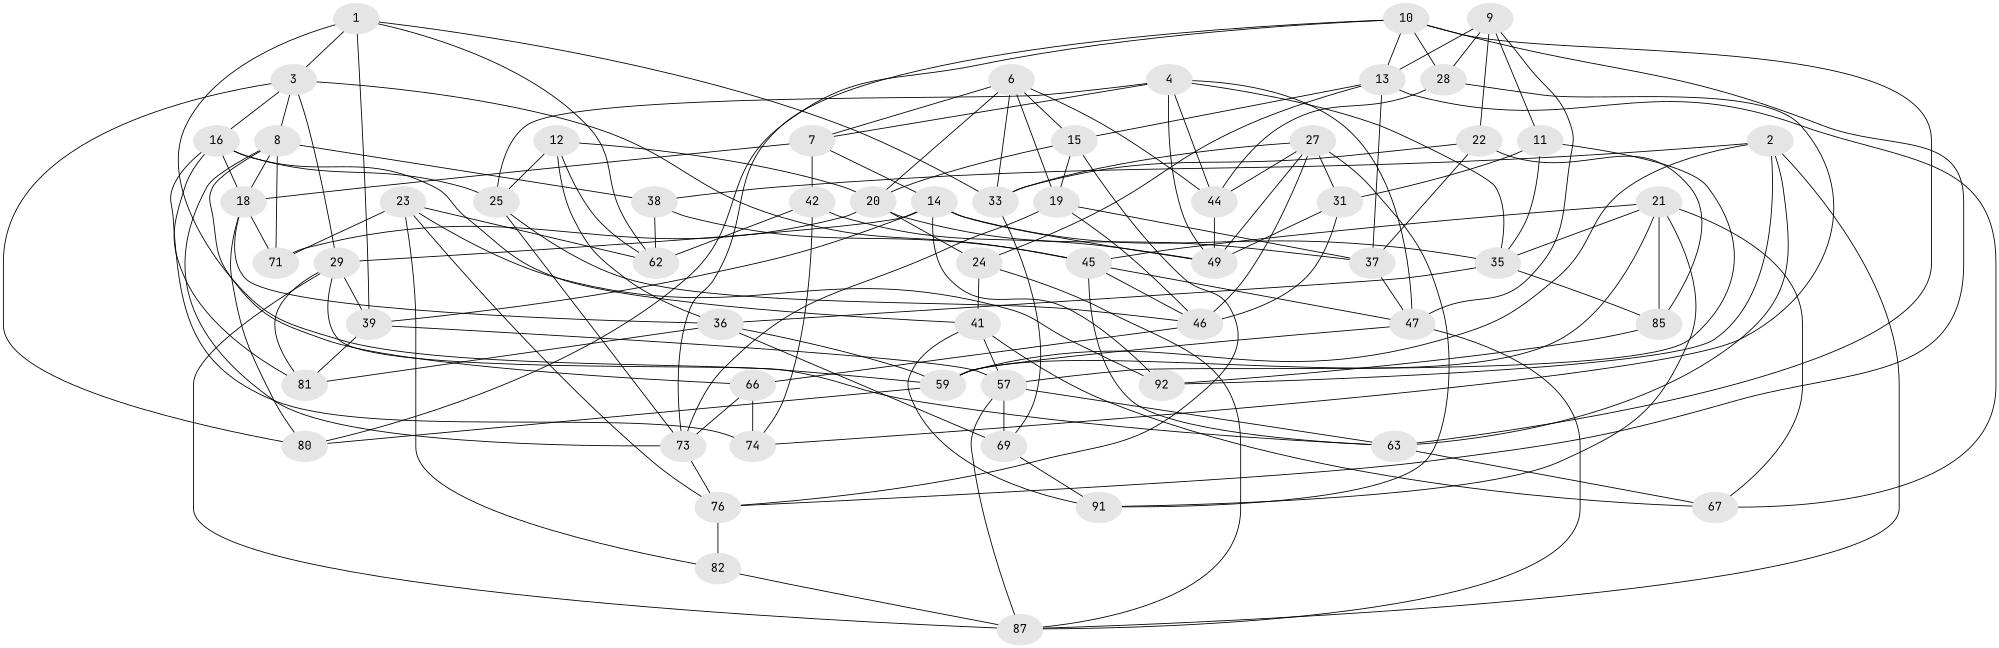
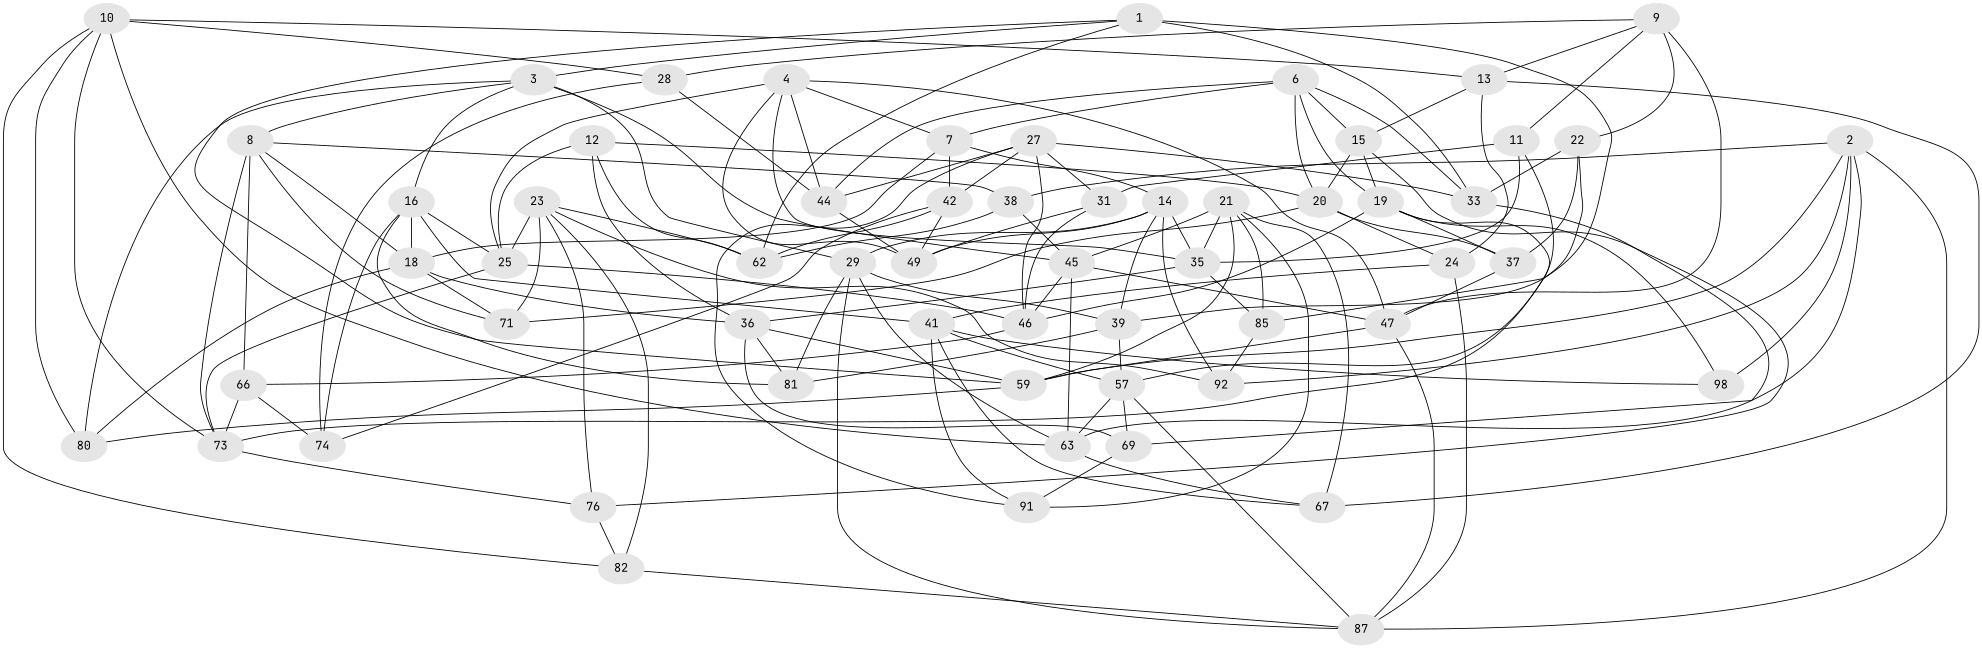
(1377, 179) -> none
(1264, 202) -> (992, 171)
none -> (521, 233)
none -> (1721, 385)
(1706, 409) -> (71, 487)
